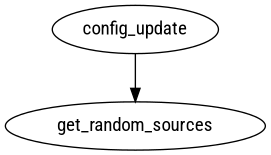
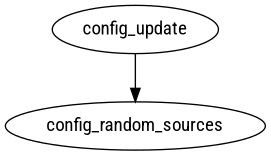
(135, 126) -> (135, 126)
